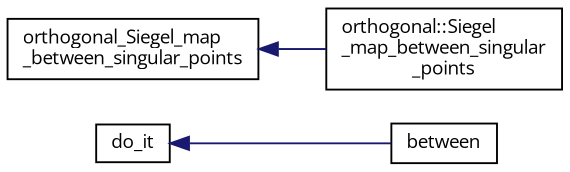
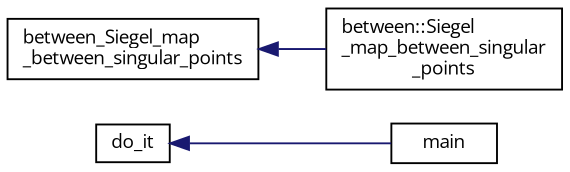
(133, 49) -> (133, 49)
(444, 49) -> (444, 49)
(444, 143) -> (444, 143)
